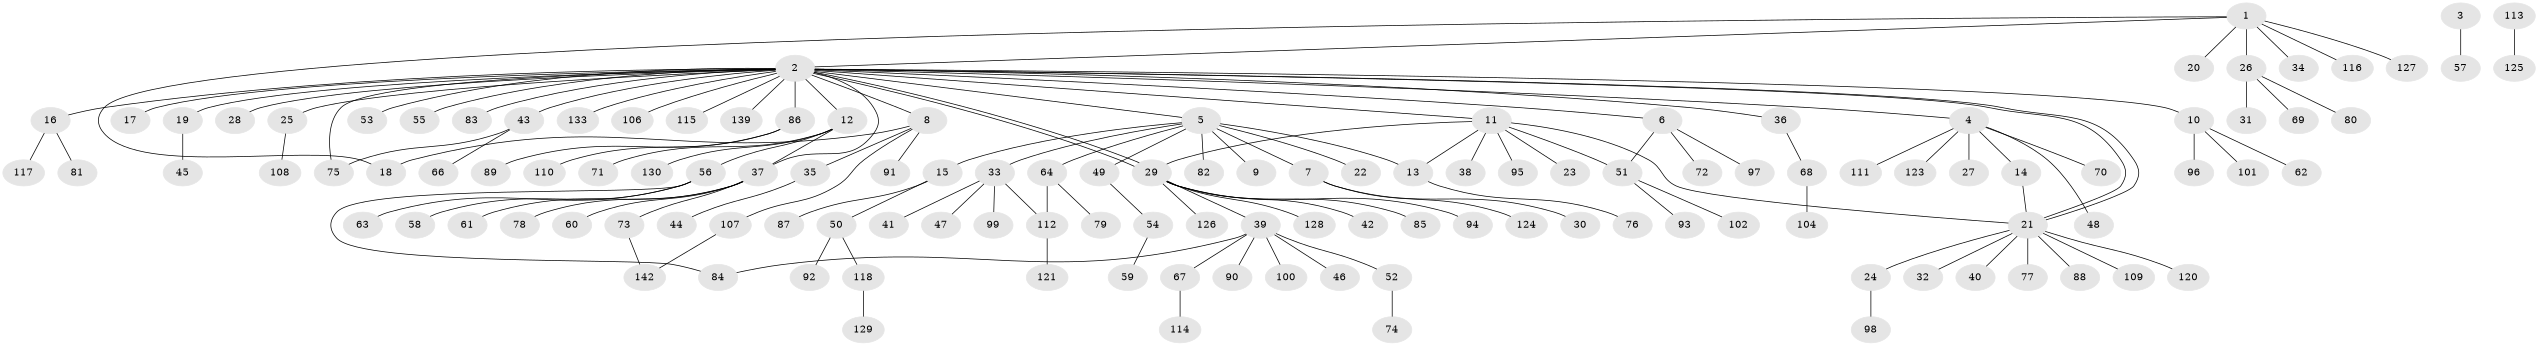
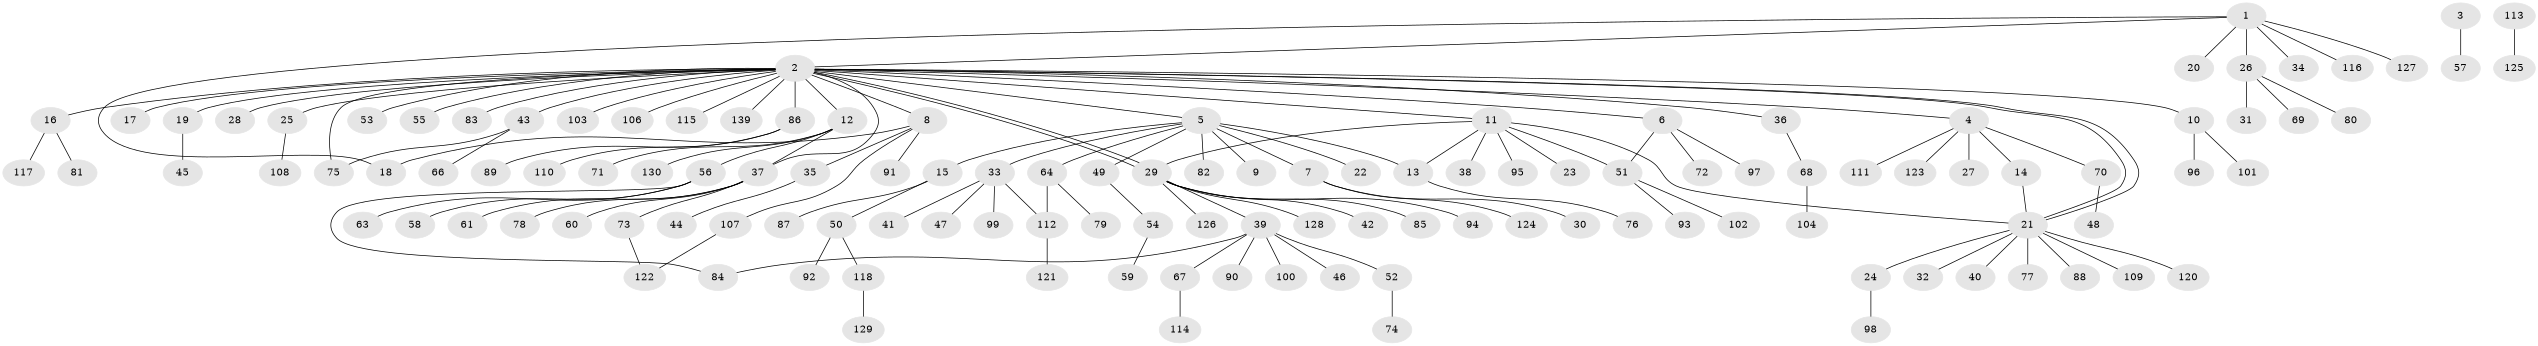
(578, 121) -> (578, 121)
(2046, 159) -> (2098, 193)
(2302, 173) -> none
(645, 277) -> (645, 277)
